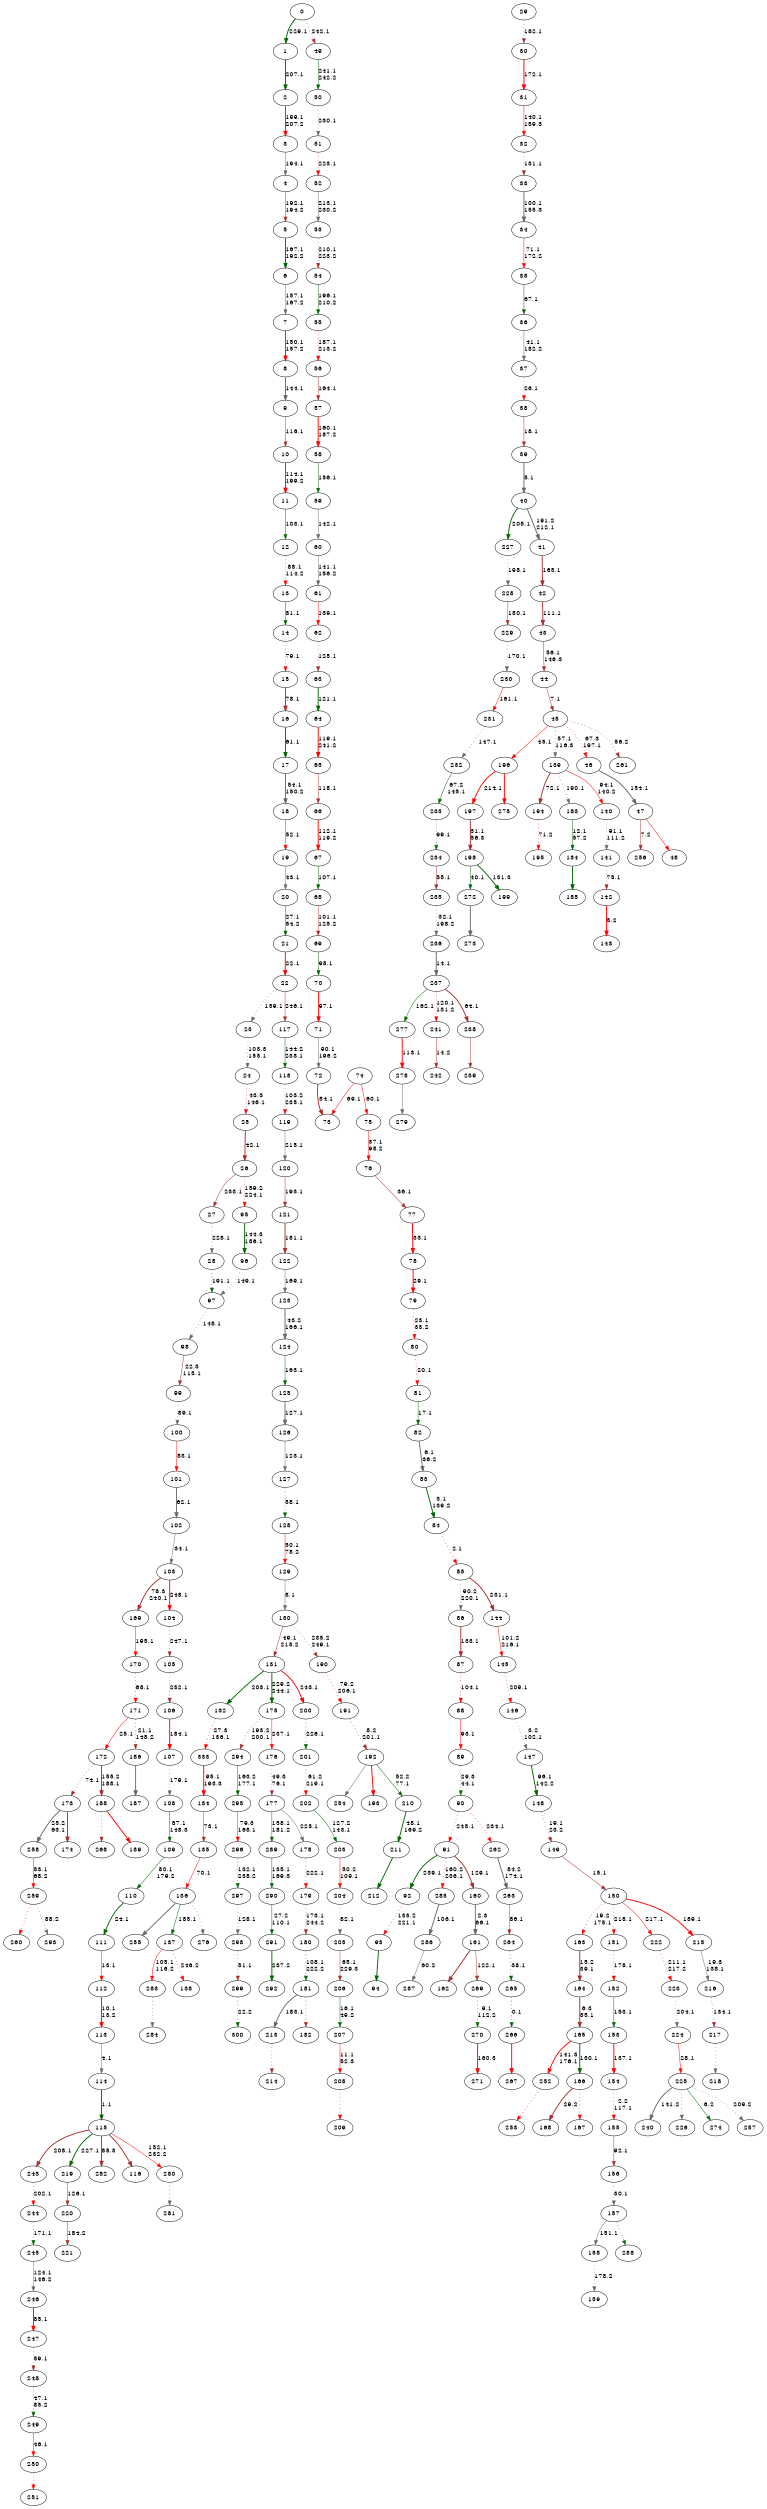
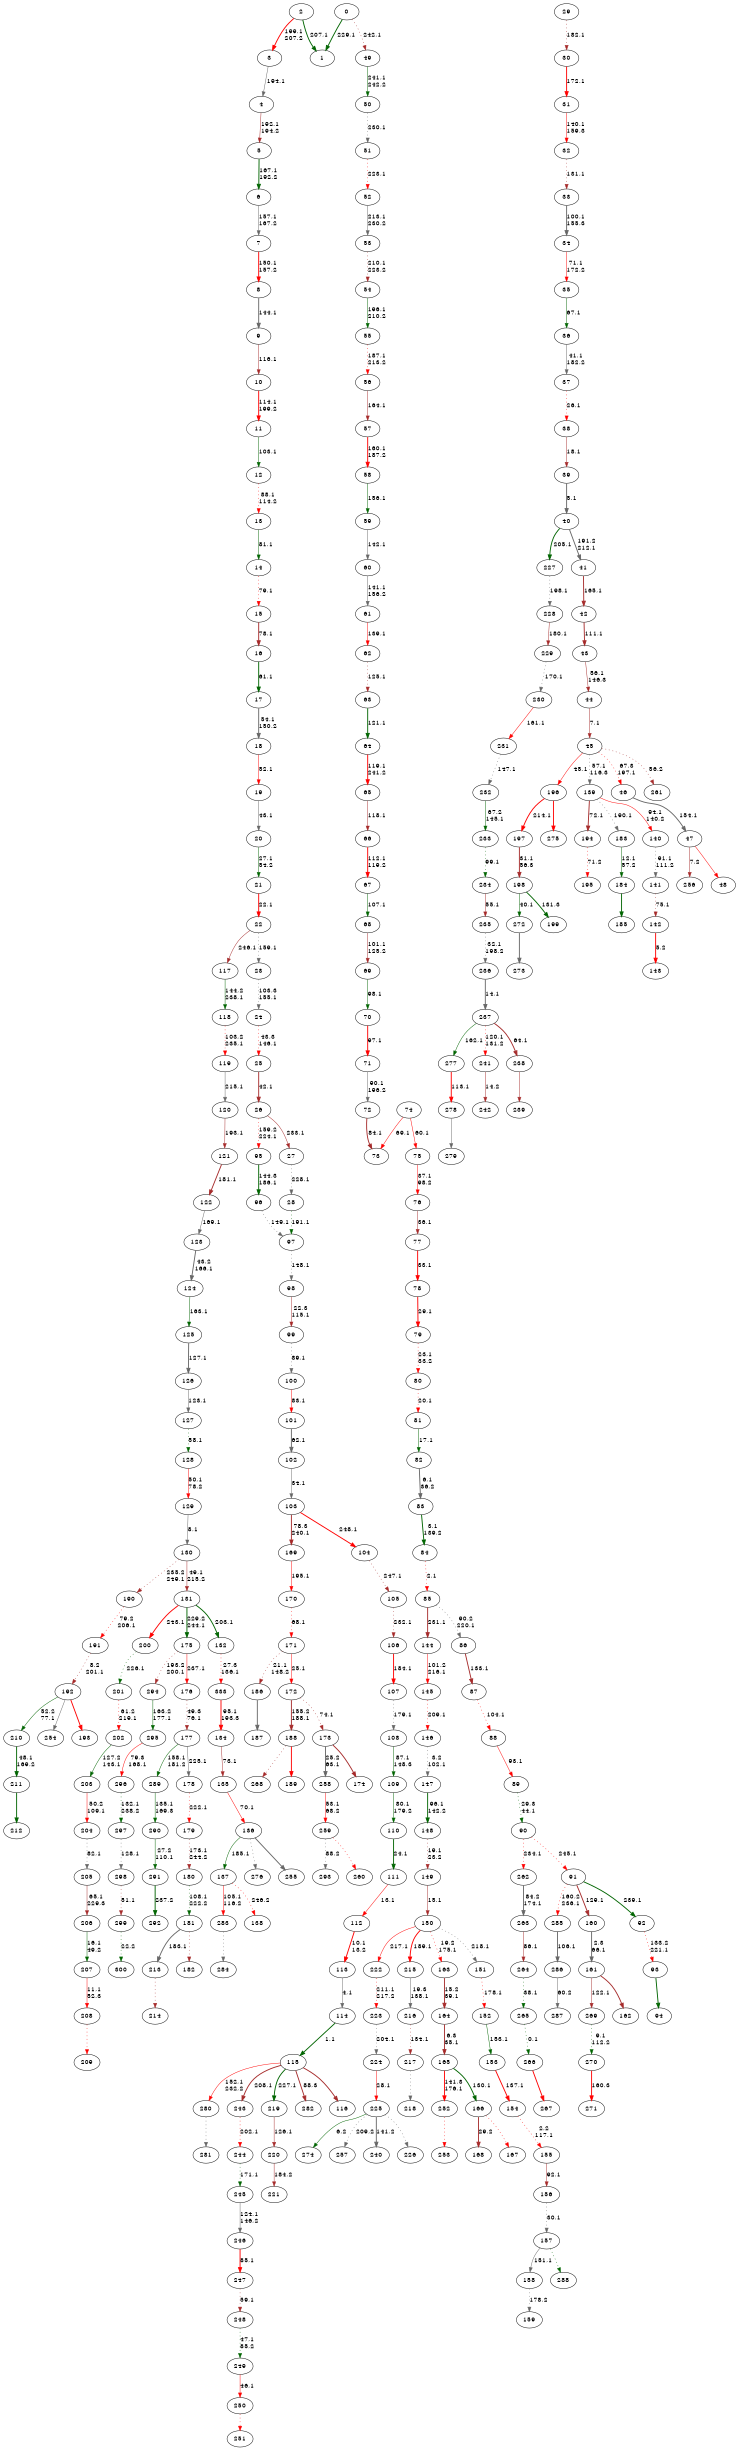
(285, 72) -> (307, 34)
(614, 1917) -> (459, 1940)
